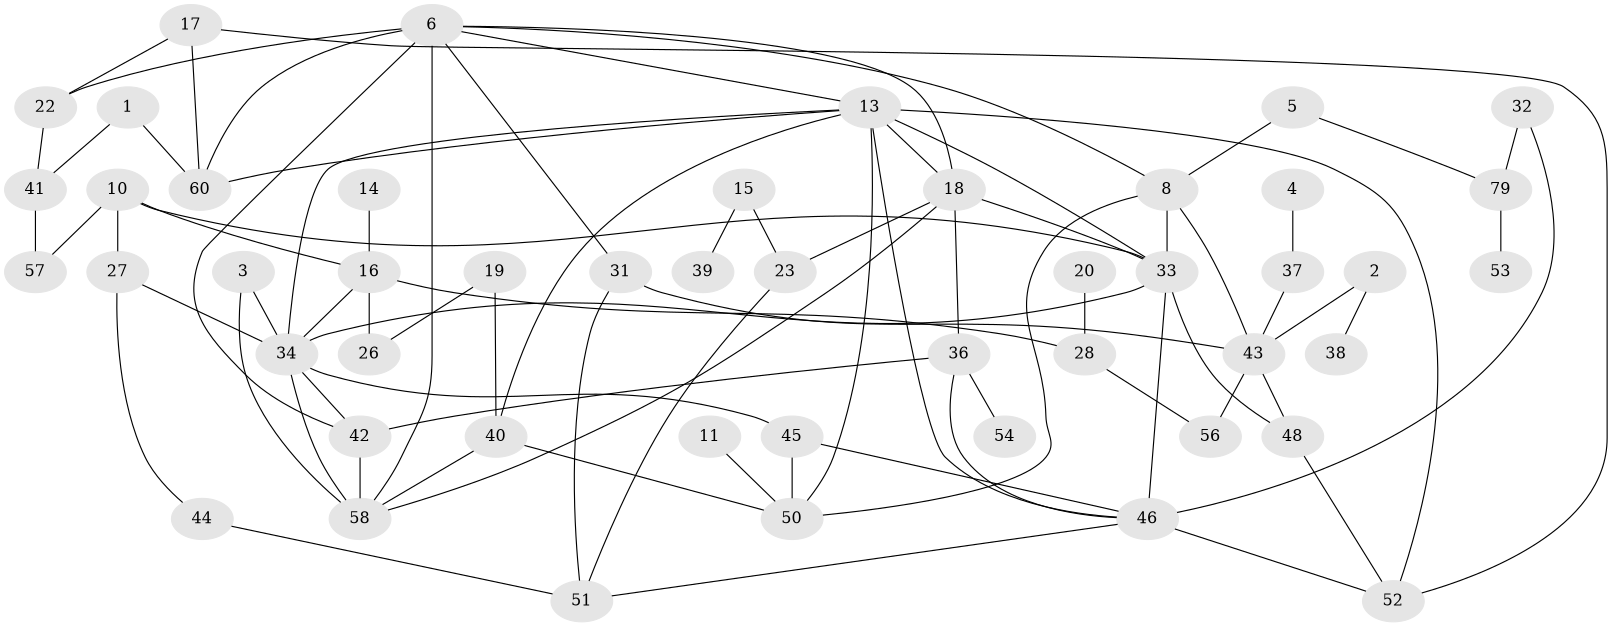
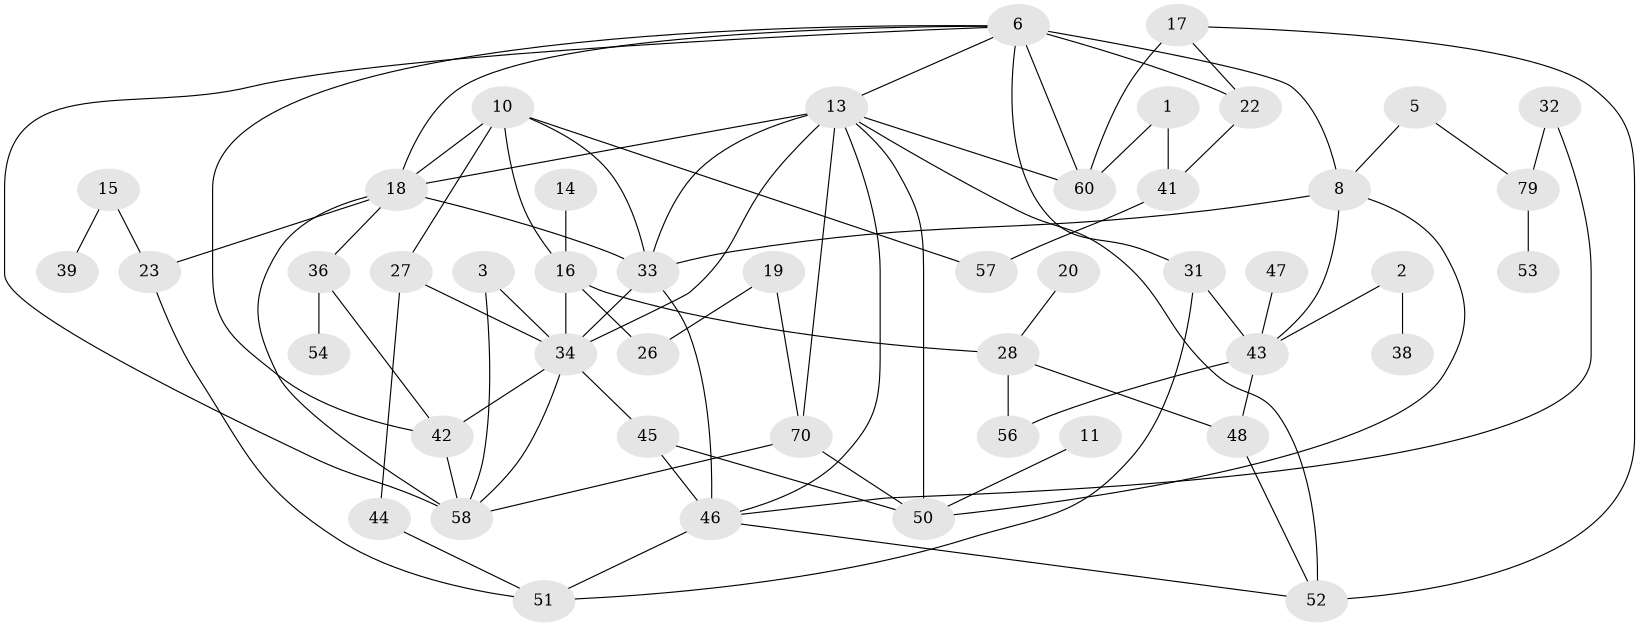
none -> (450, 149)
(1293, 190) -> none
(1293, 272) -> (1277, 272)
(1208, 368) -> (1128, 397)
(496, 437) -> (801, 437)
(975, 469) -> none
